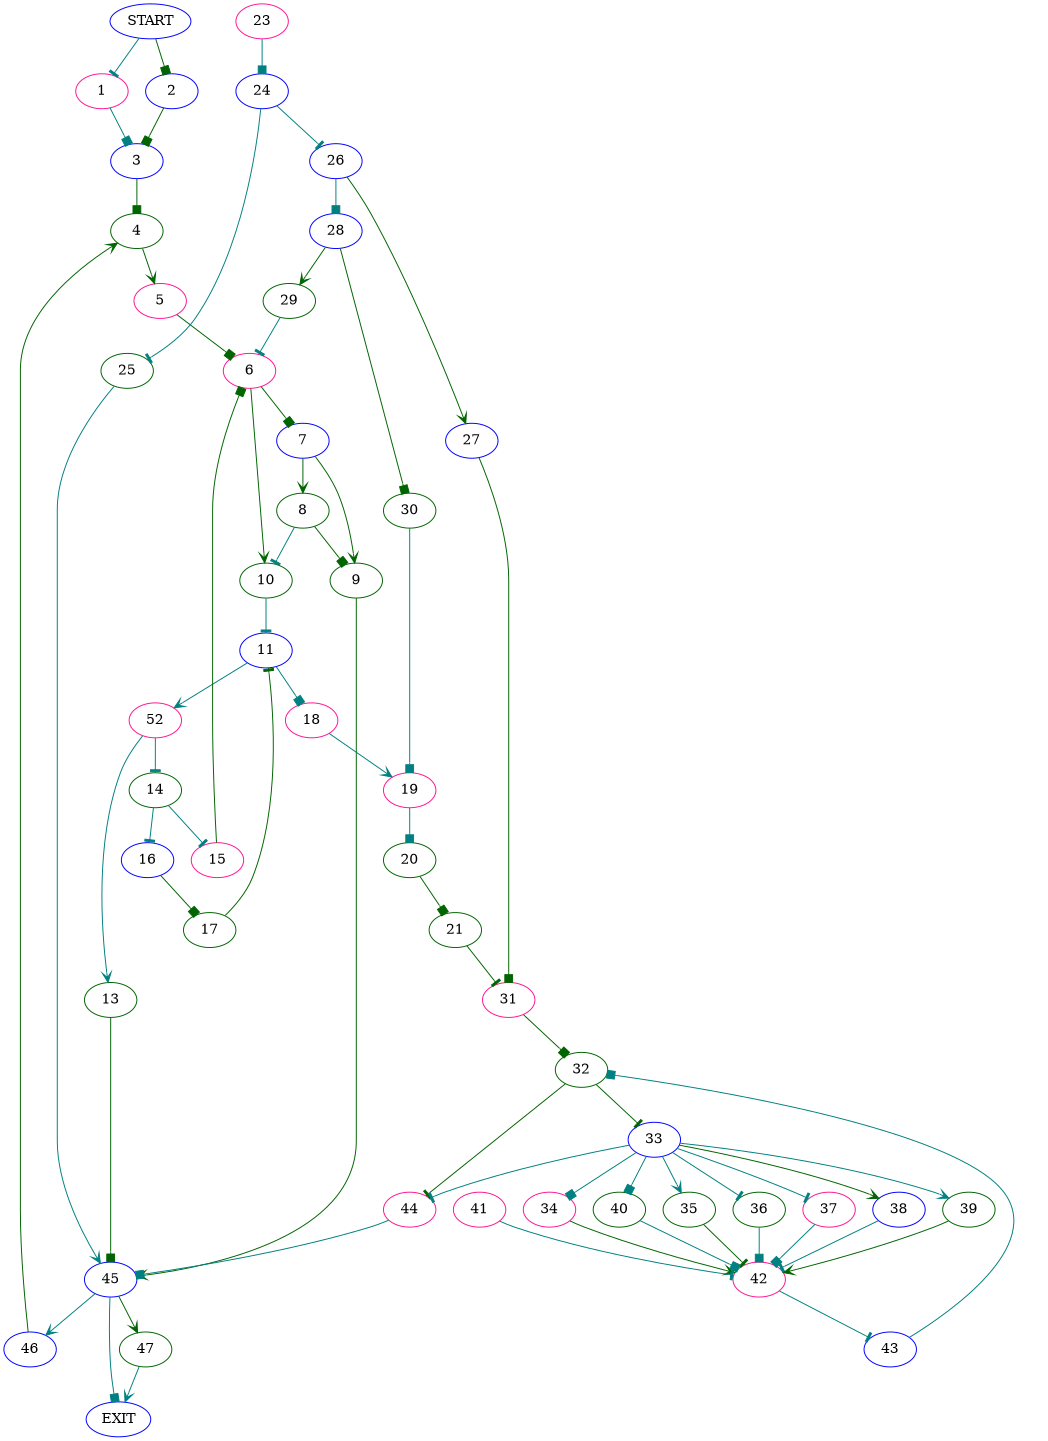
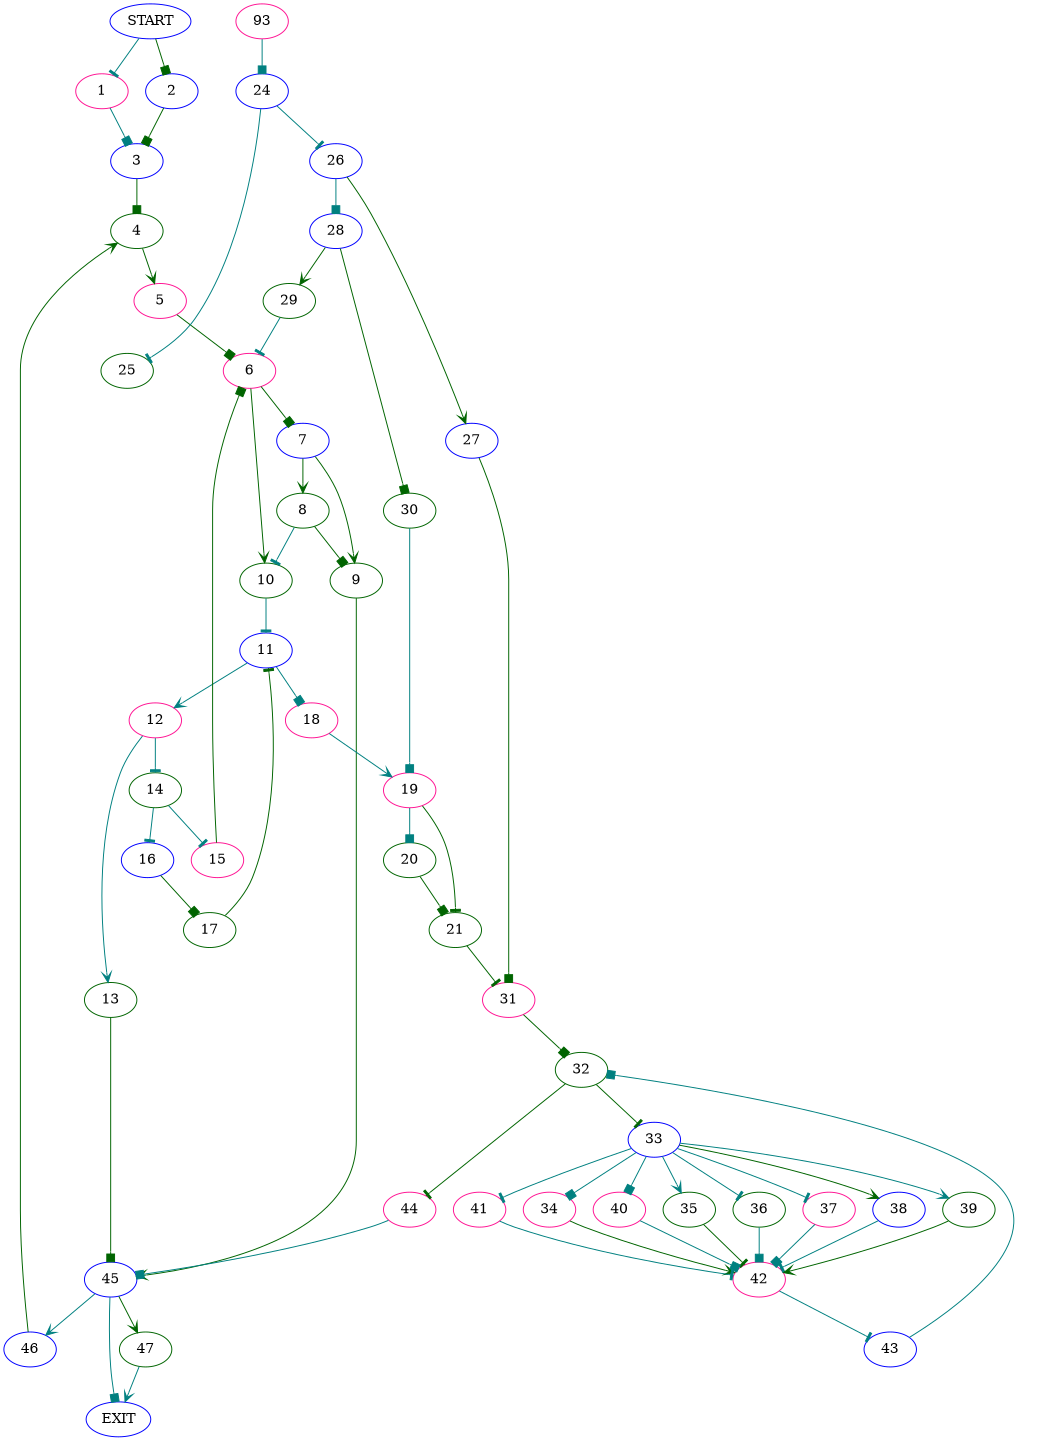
(262, 21) -> (262, 21)
(155, 720) -> (155, 720)
(57, 817) -> none
none -> (448, 853)
(531, 1167) -> (568, 1171)
(619, 1210) -> (619, 1210)
